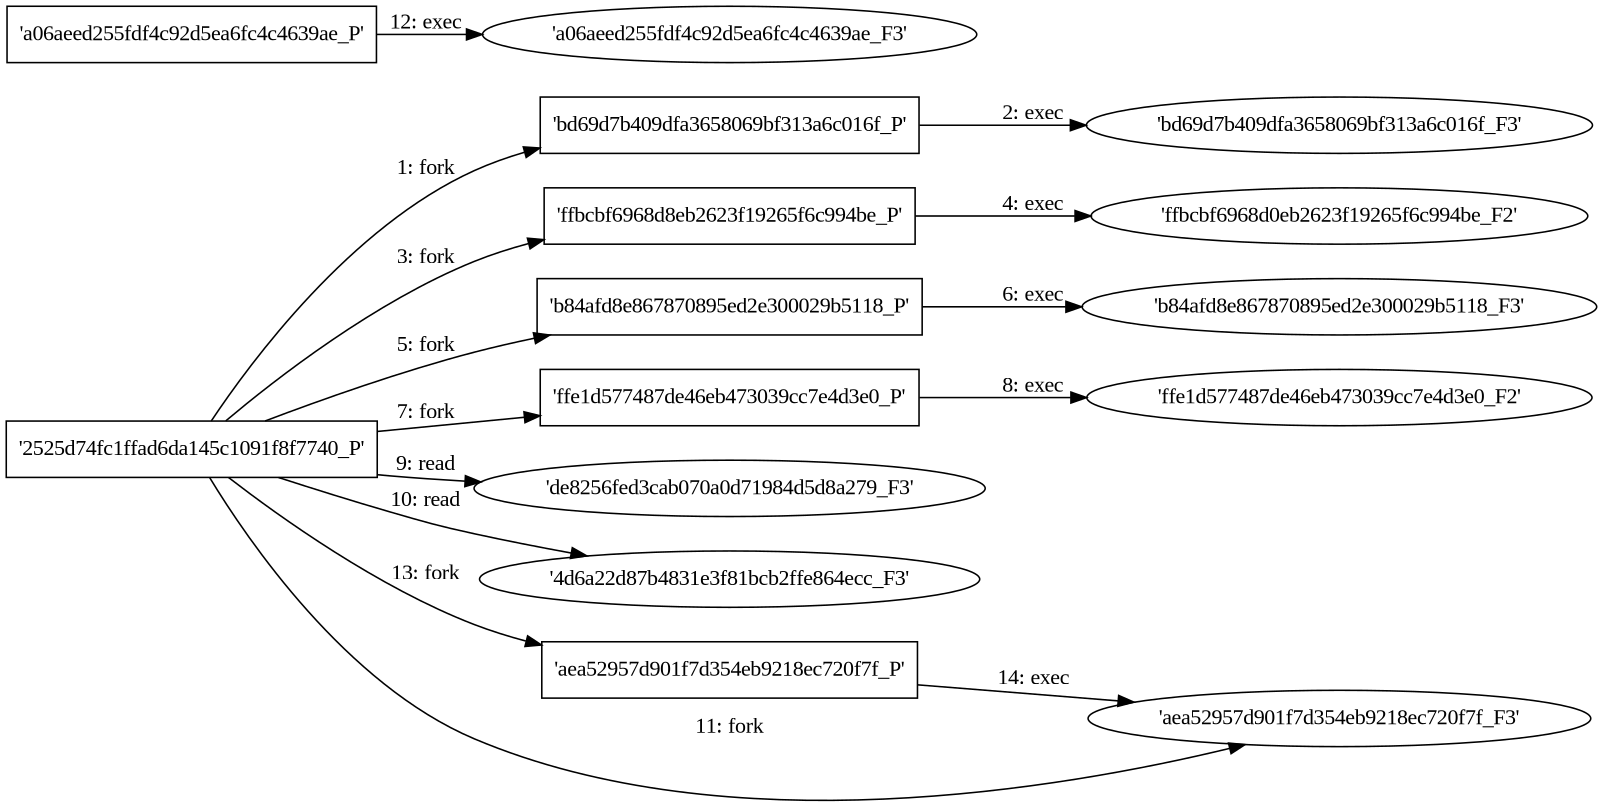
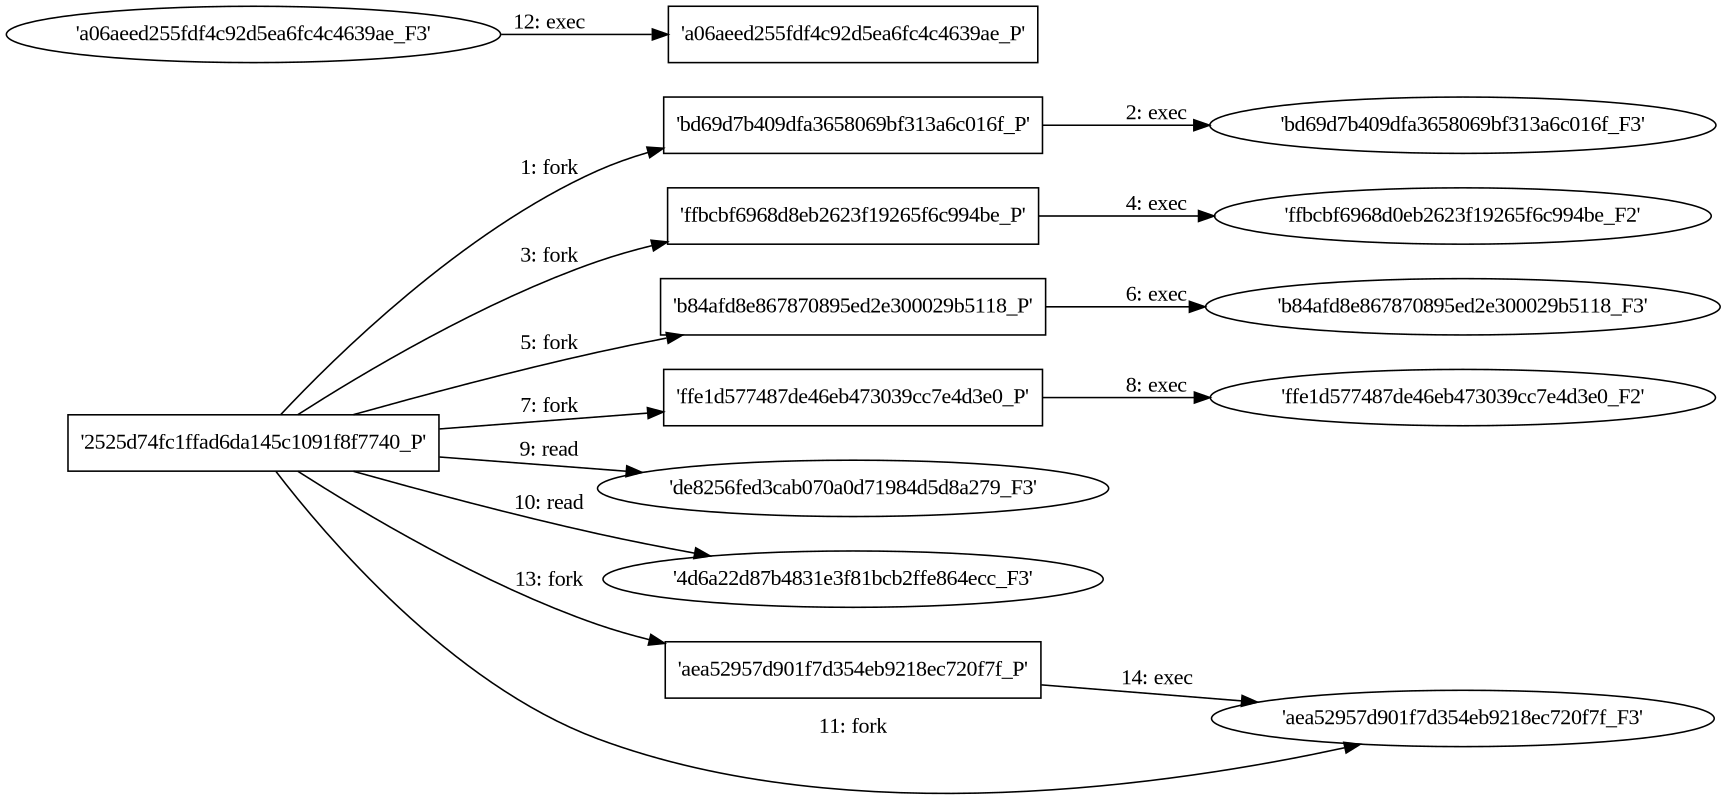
(421, 34) -> (576, 34)
